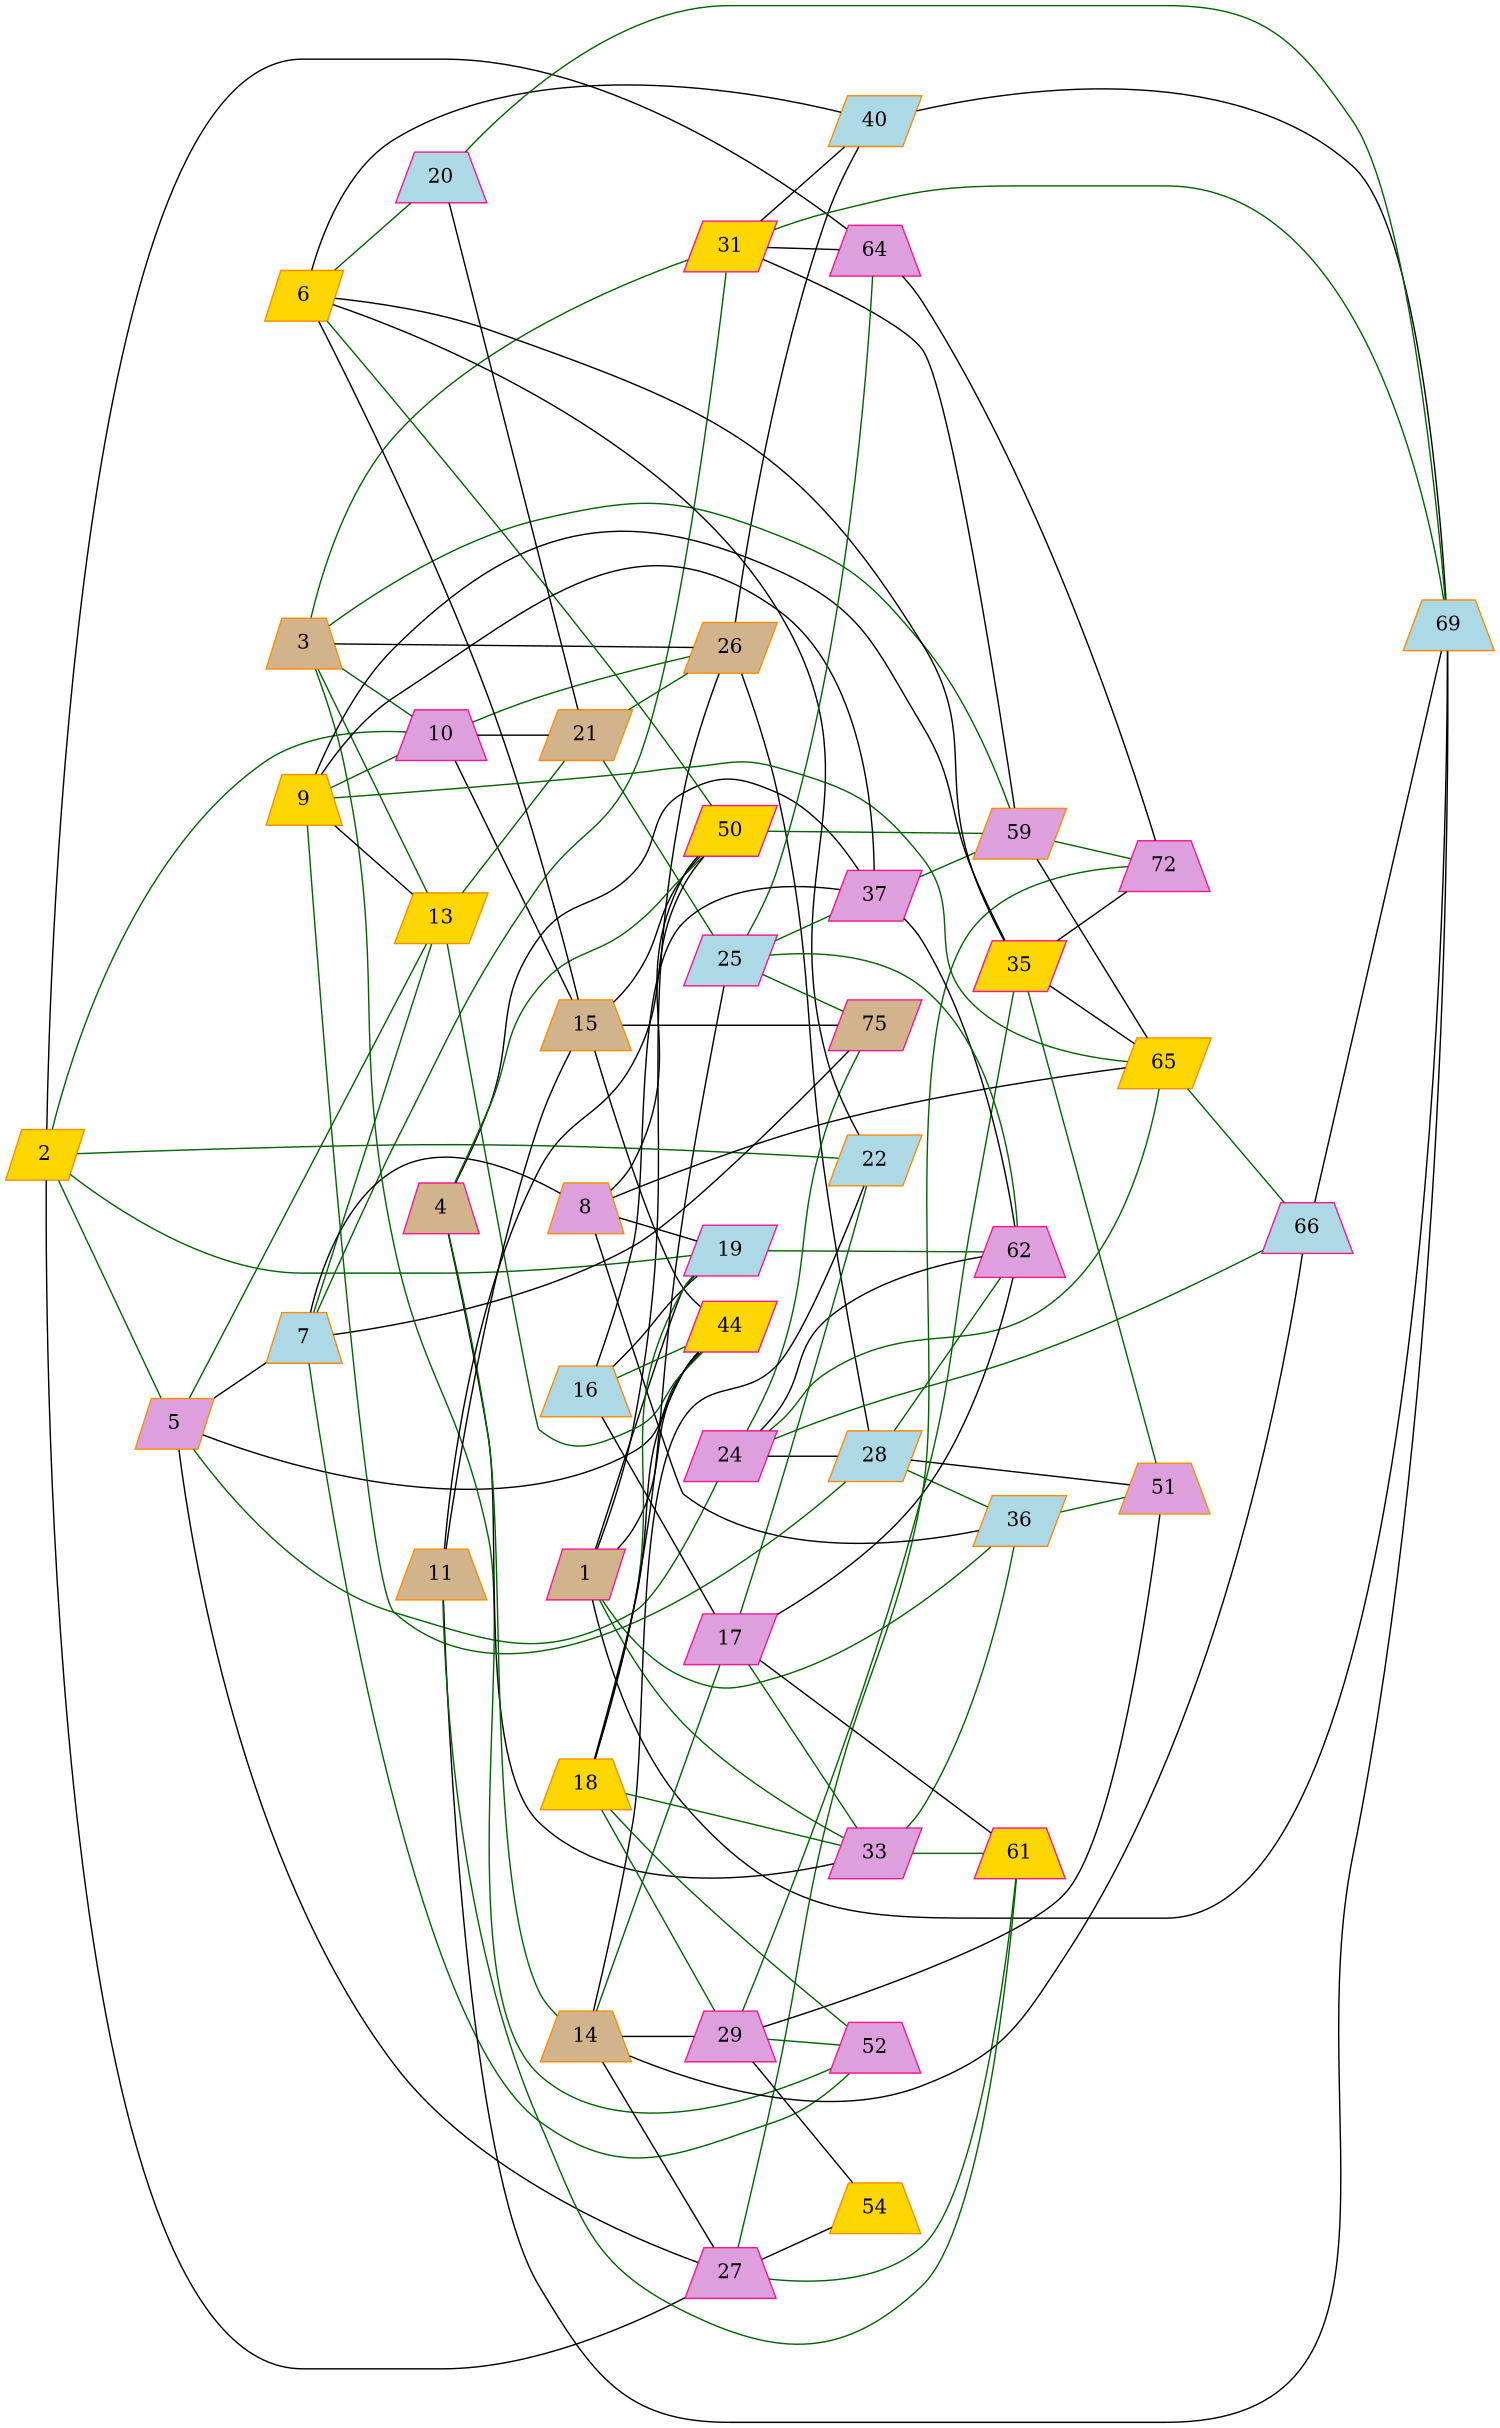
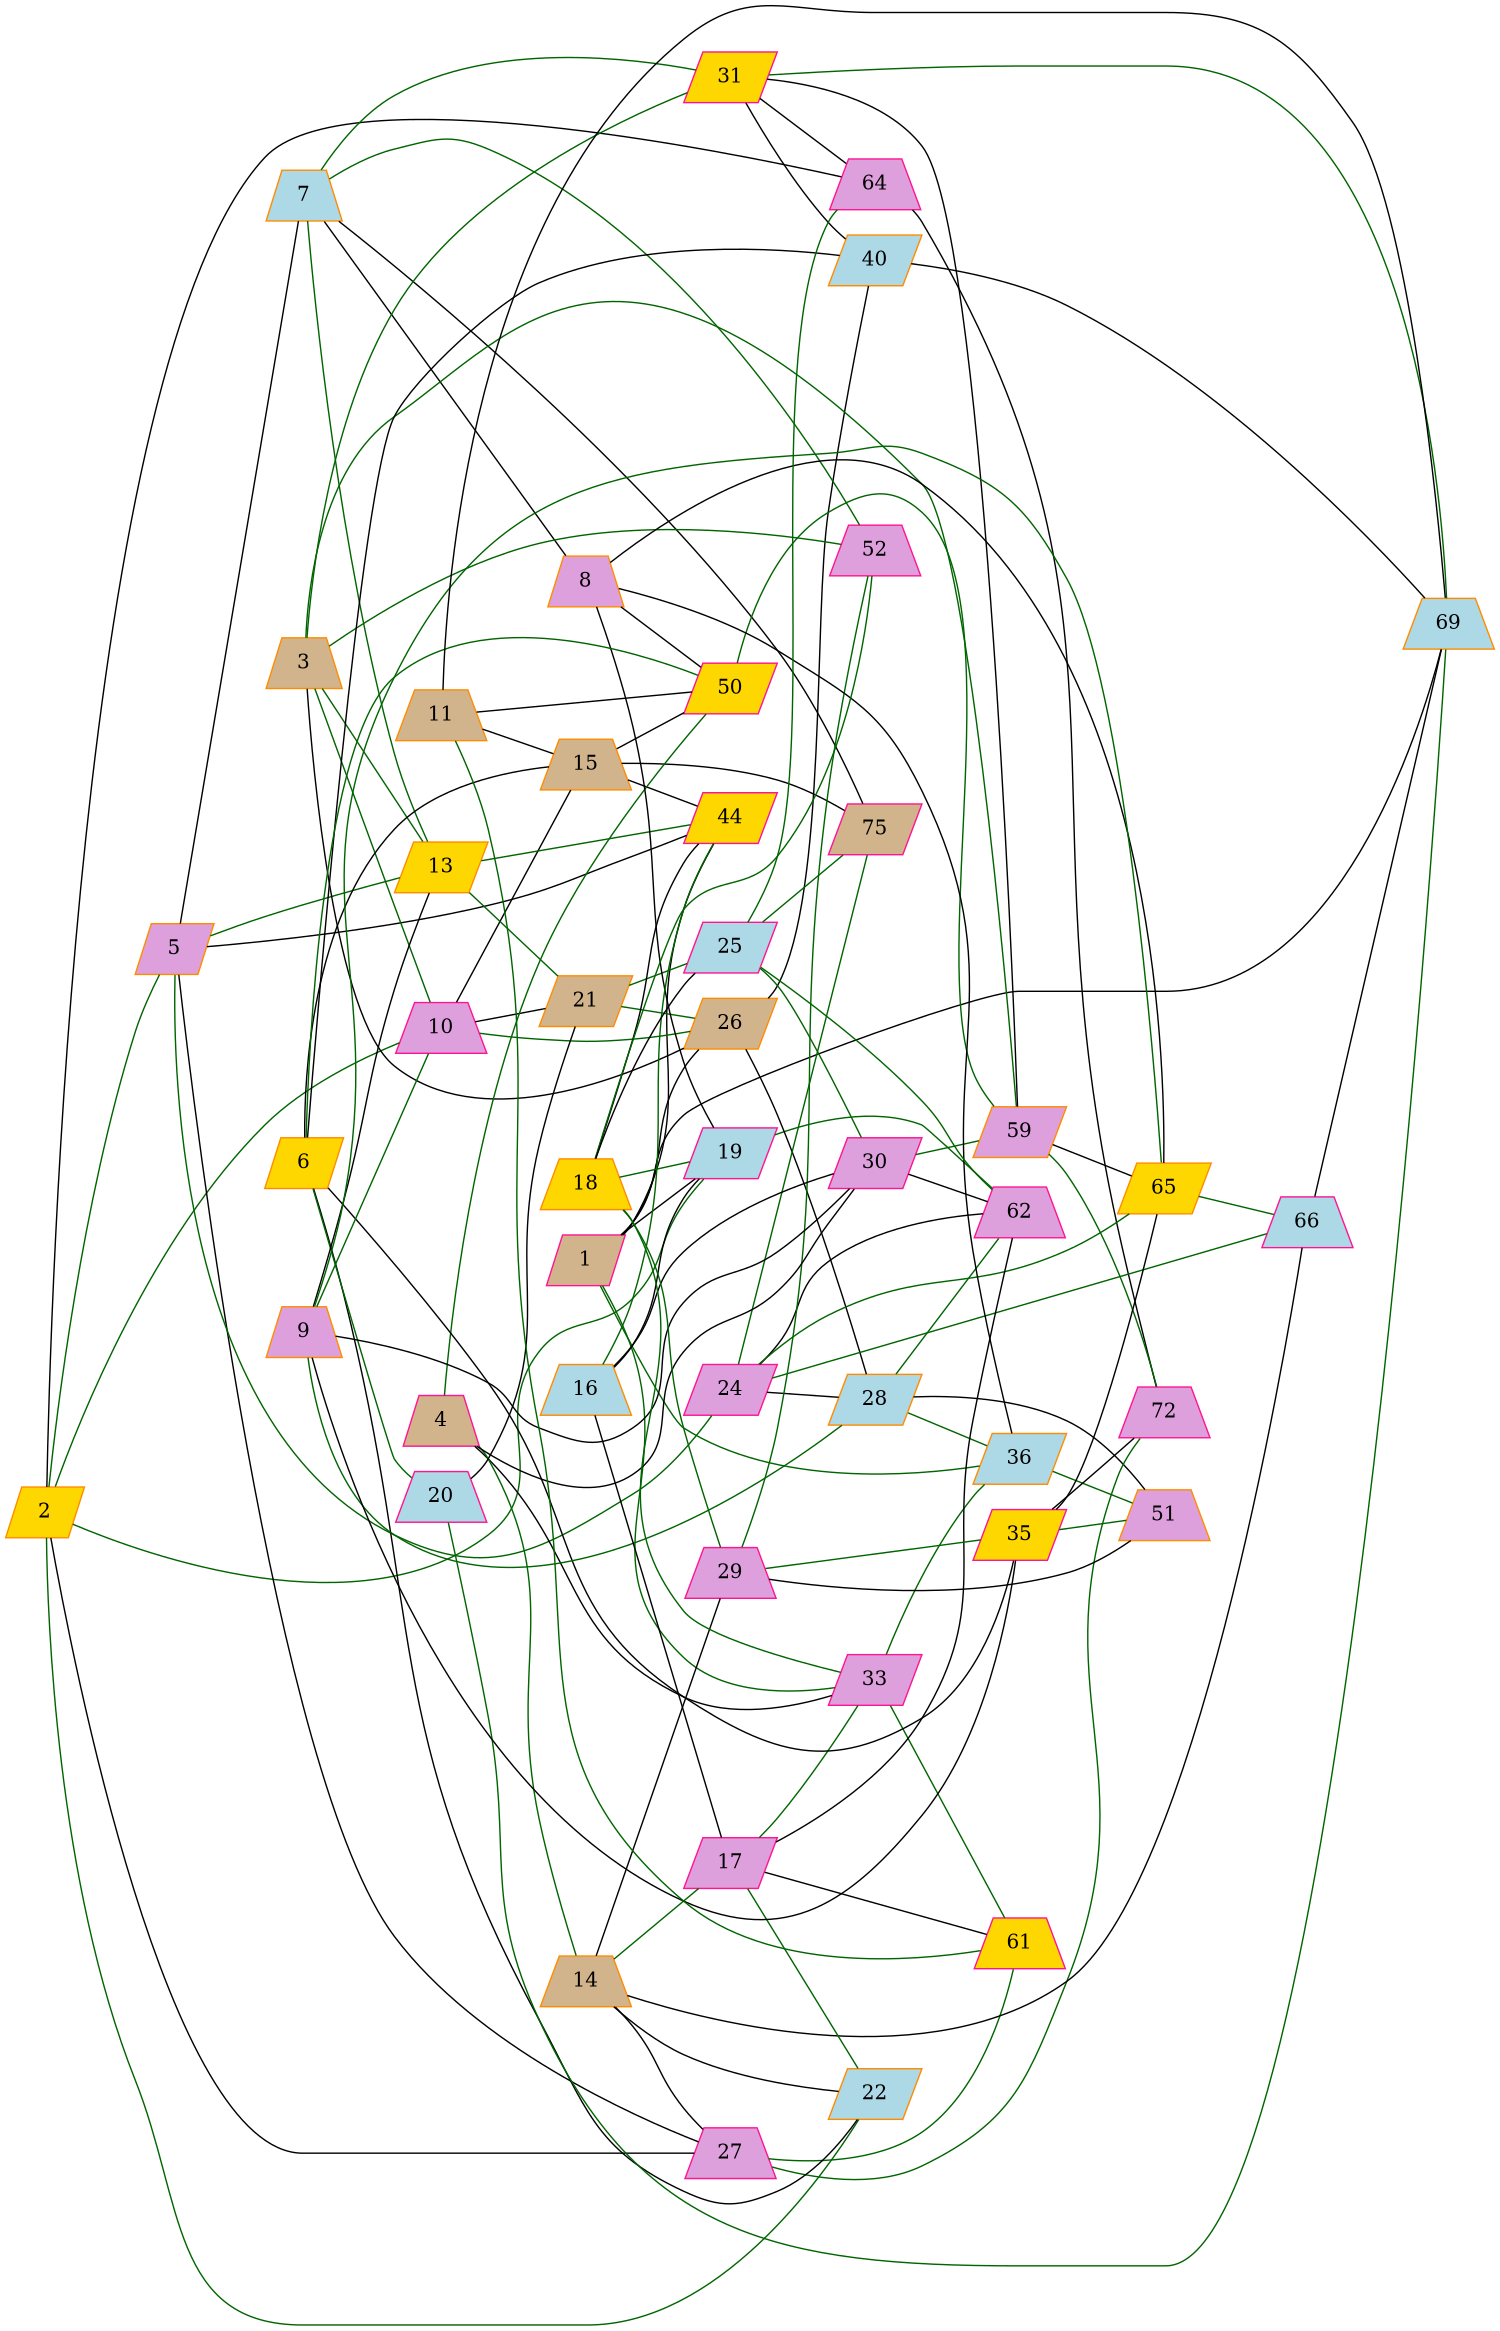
(304, 800) -> (304, 1332)
(875, 896) -> (875, 1163)
(875, 2208) -> none
